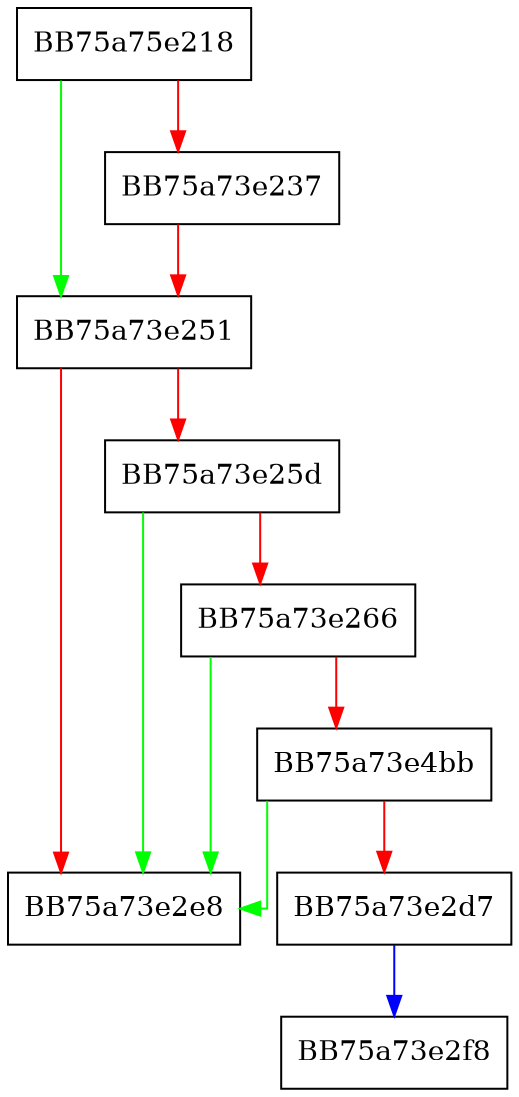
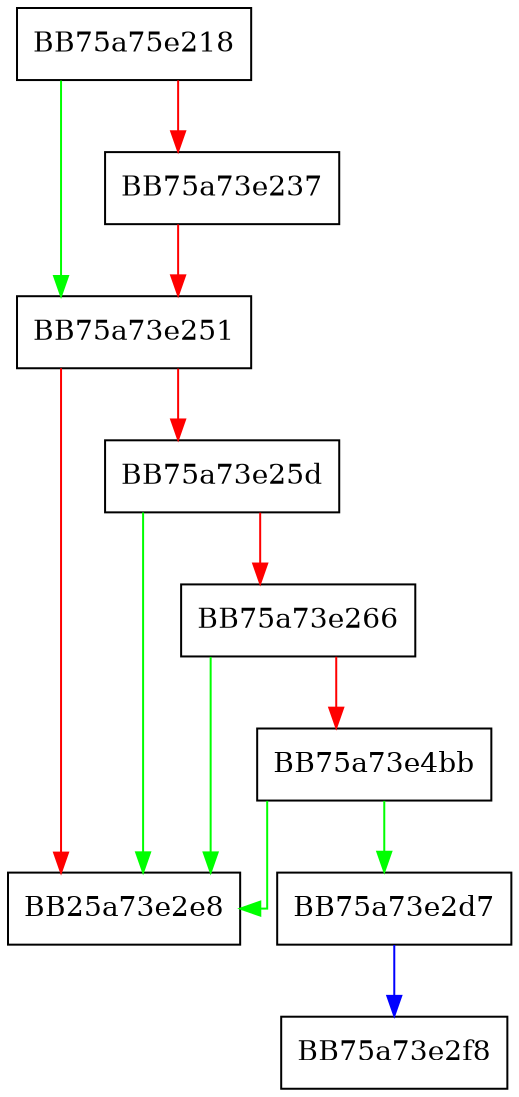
(384, 826) -> (384, 826)
(124, 909) -> (124, 909)
